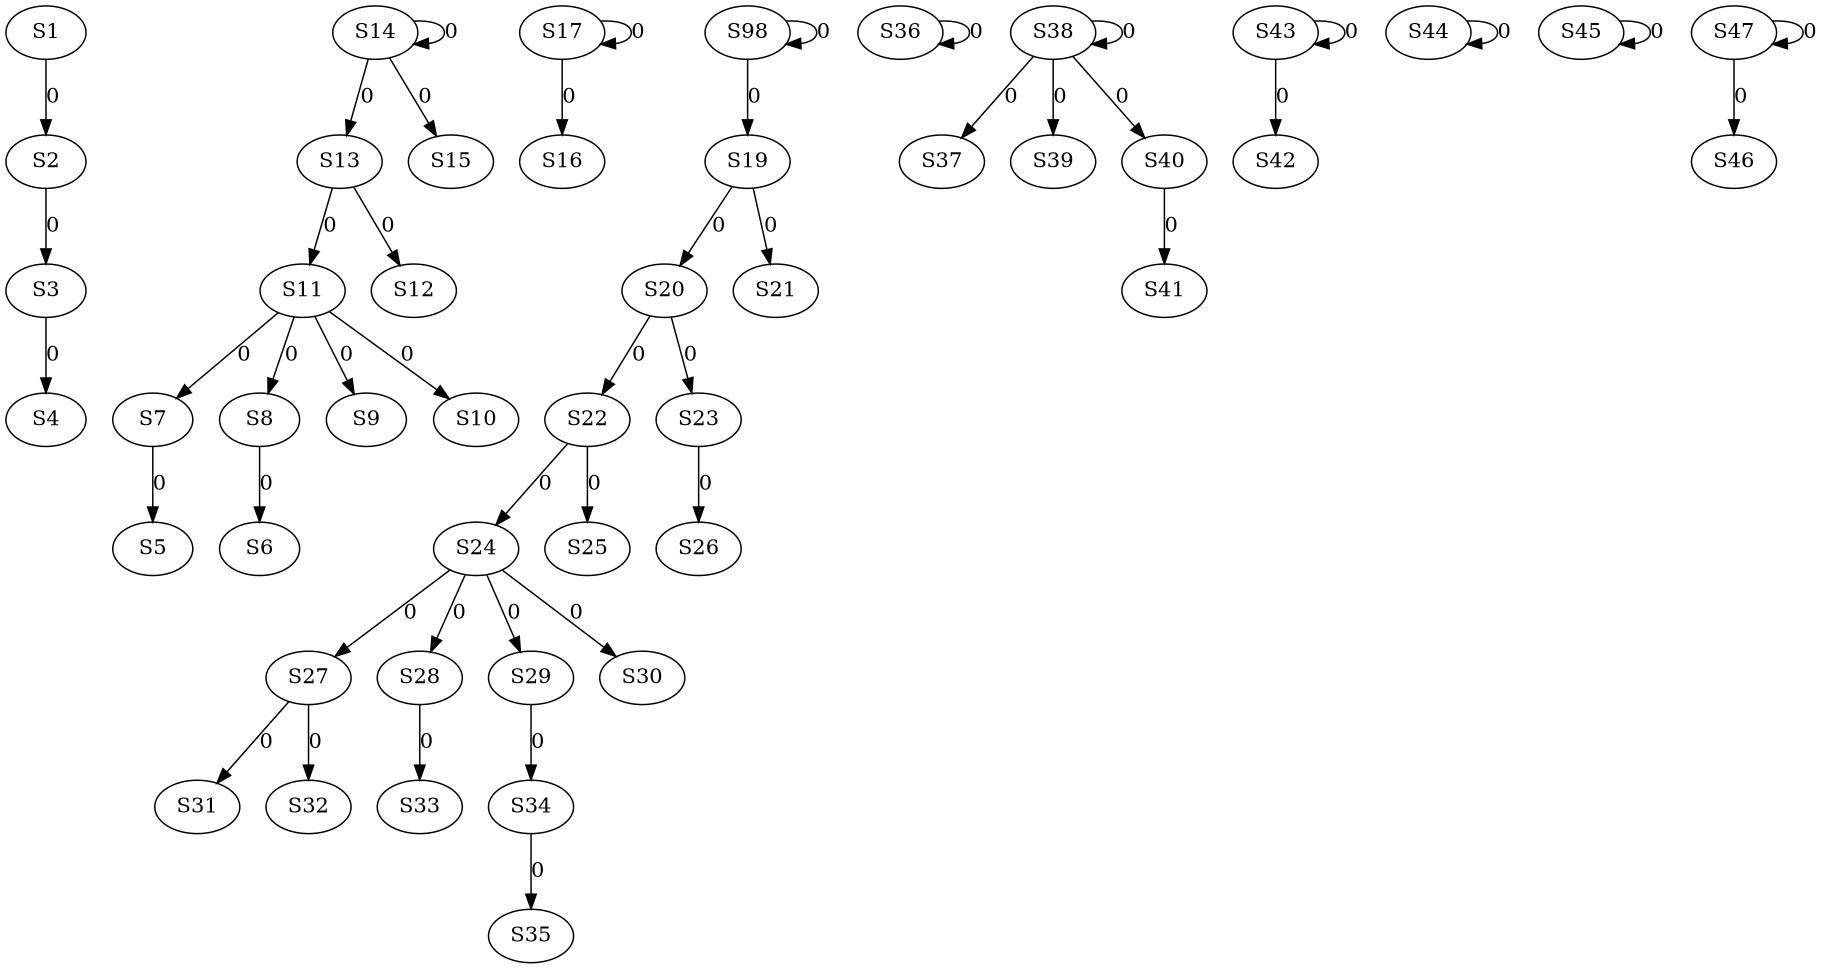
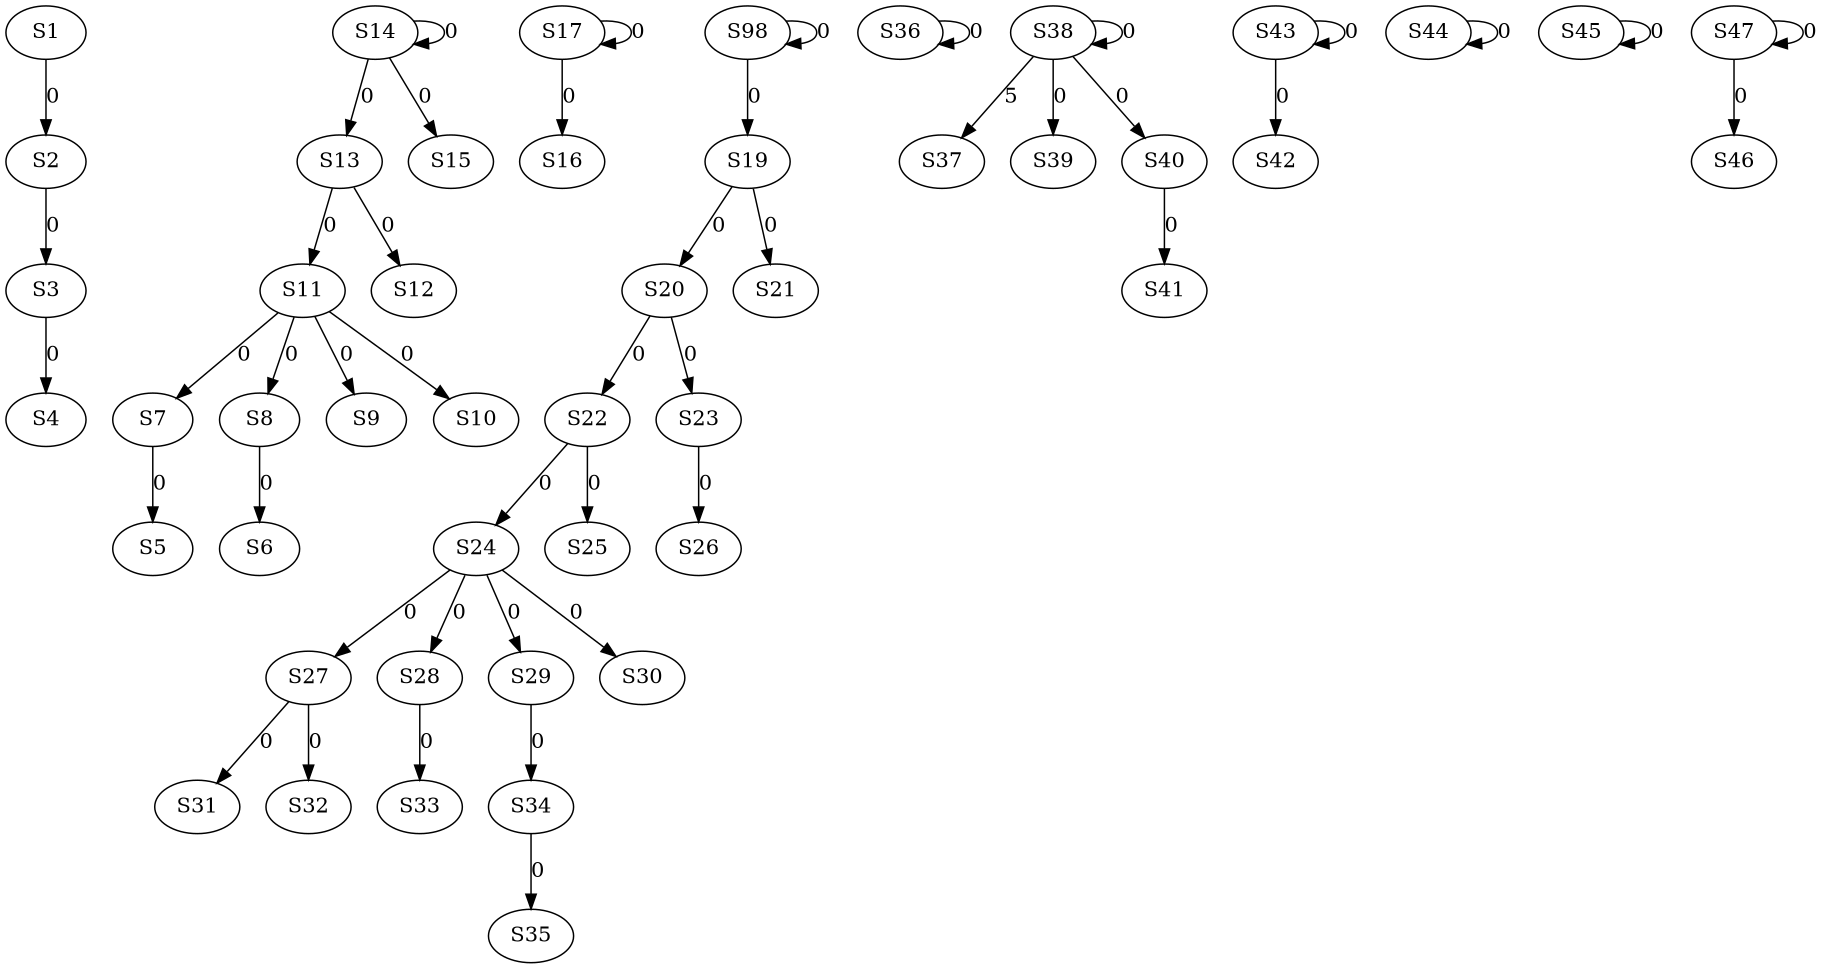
(1012, 97) -> (1012, 97)
